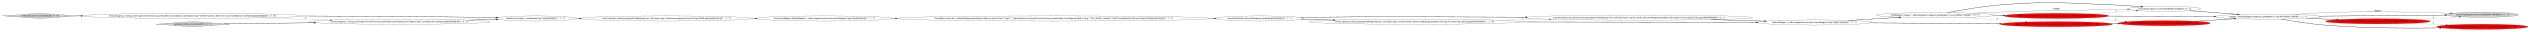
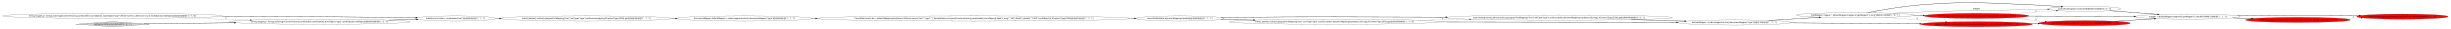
(2482, 15) -> none
(40, 16) -> none
